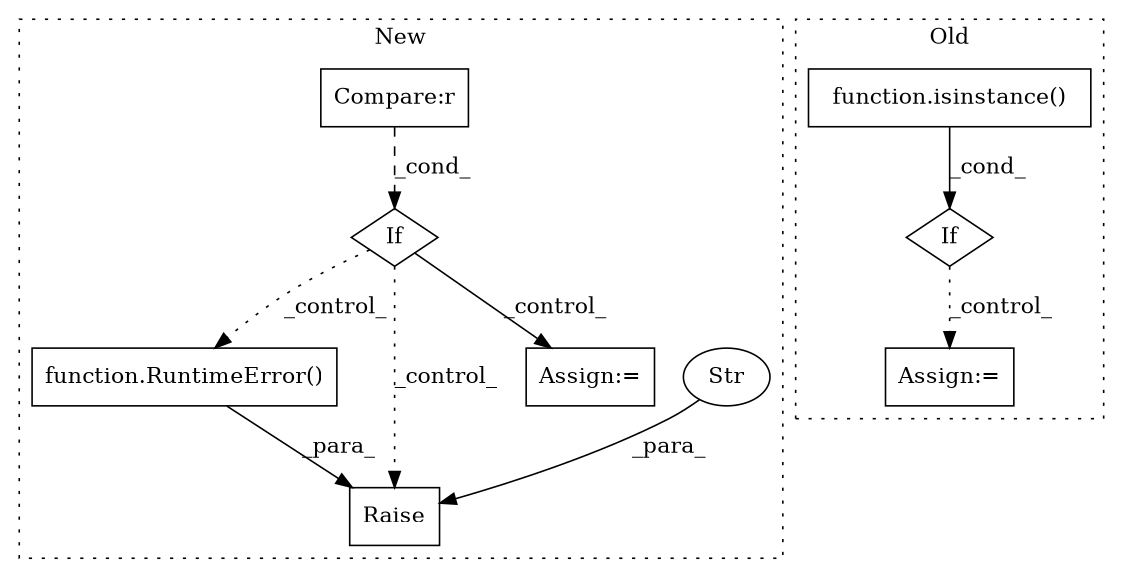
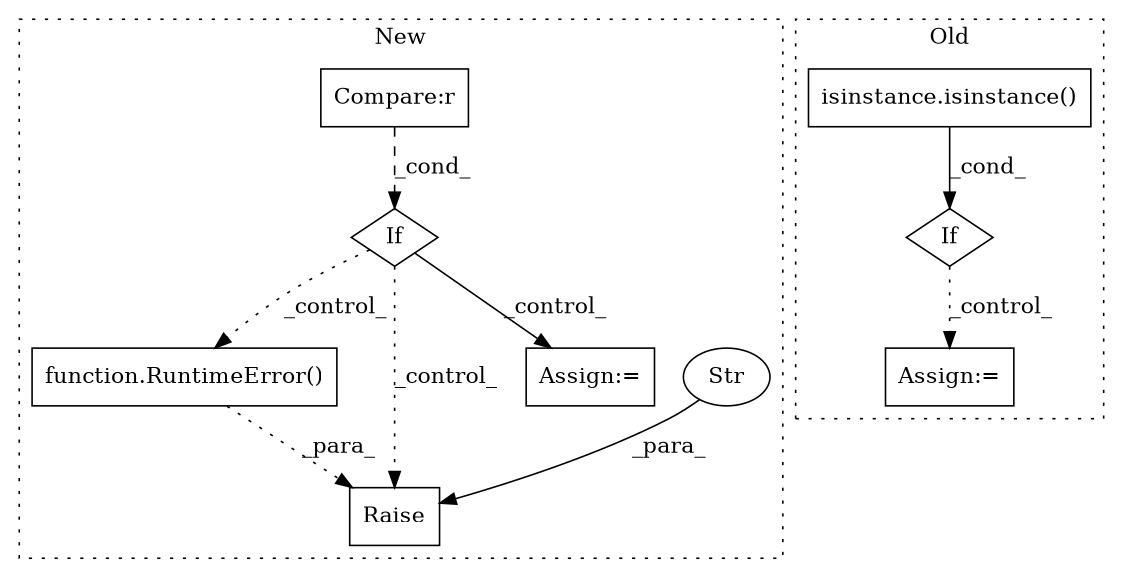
(950, 98) -> (950, 98)
(283, 442) -> (283, 442)
